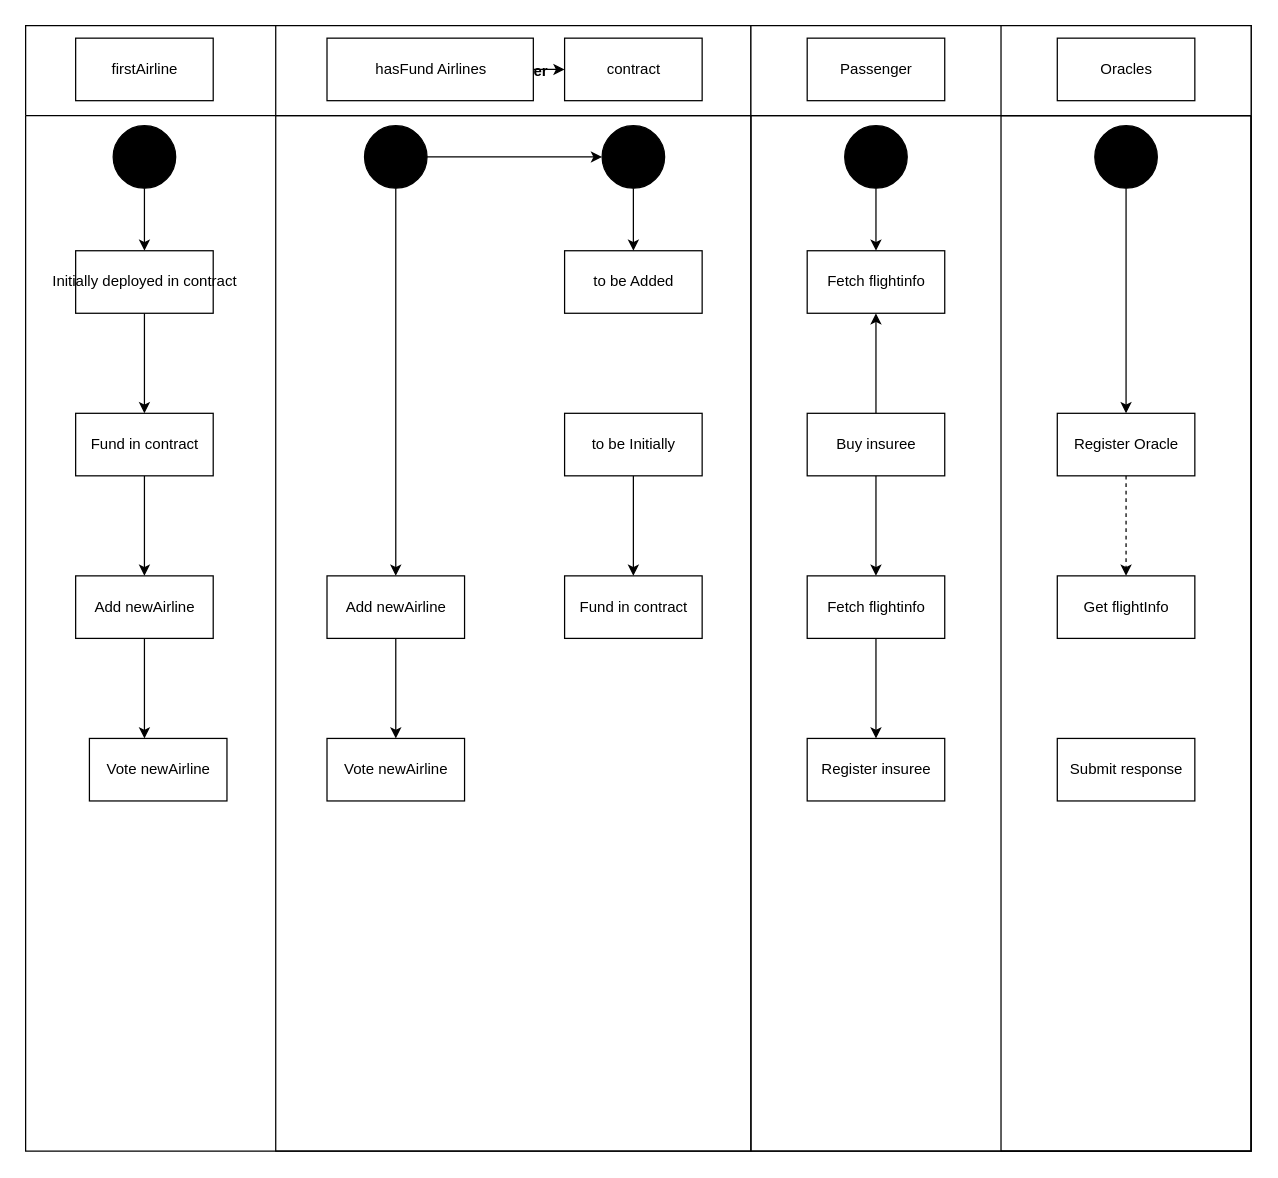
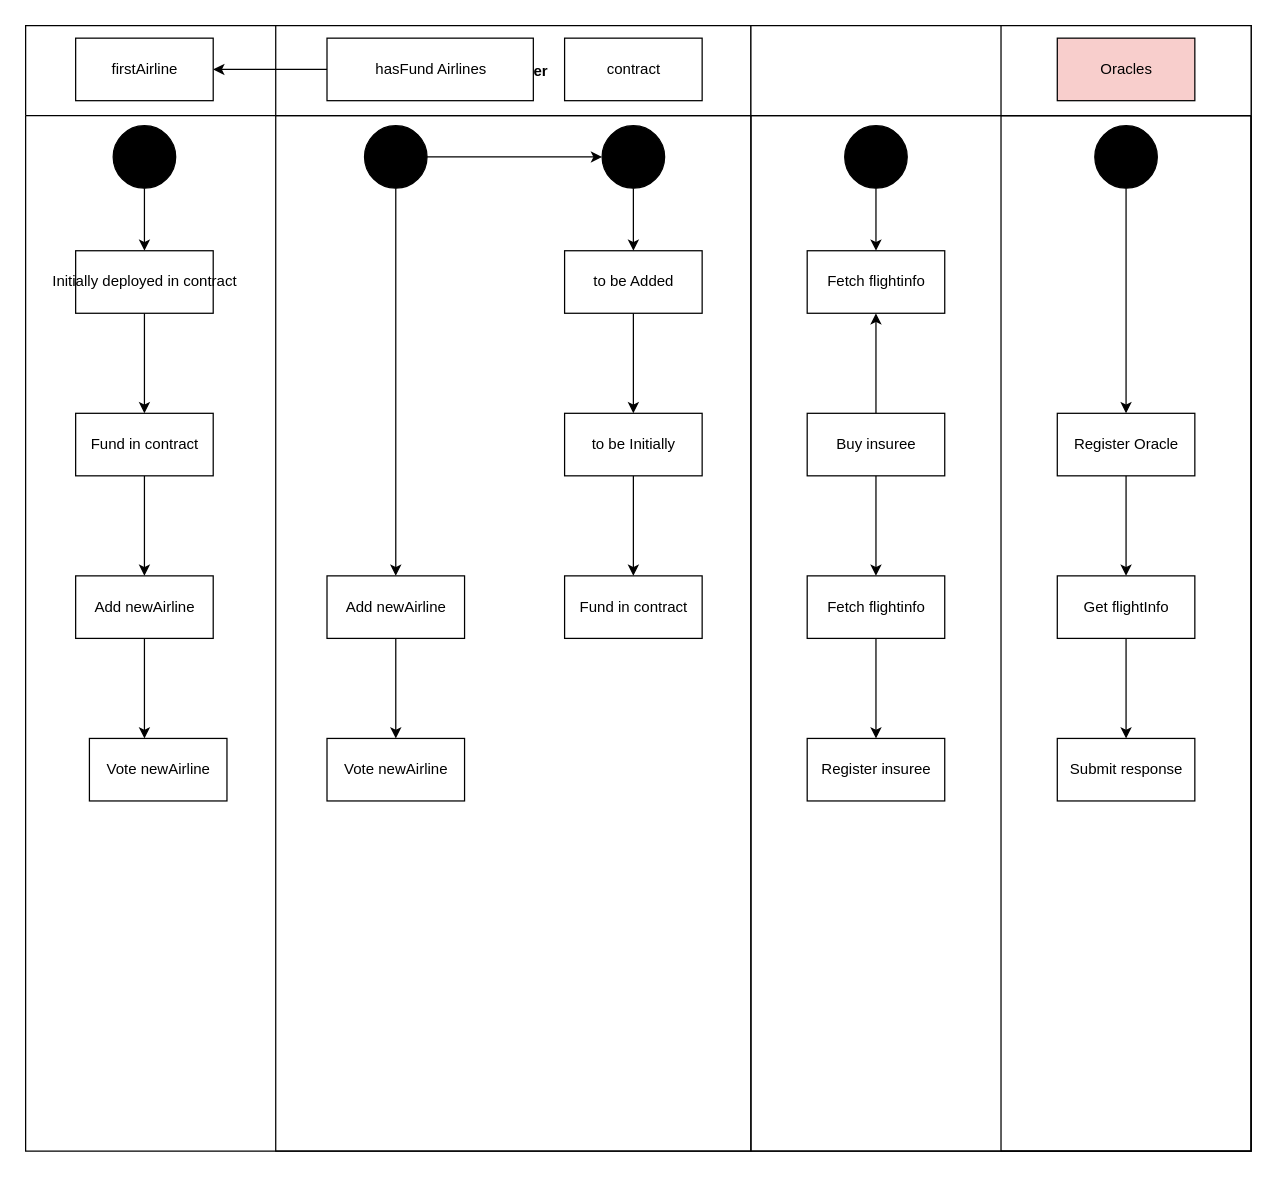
(553, 69) -> (274, 69)
(876, 69) -> none
(1126, 69) -> (1126, 69)
none -> (633, 359)
(1126, 522) -> (1126, 522)
none -> (1126, 684)
